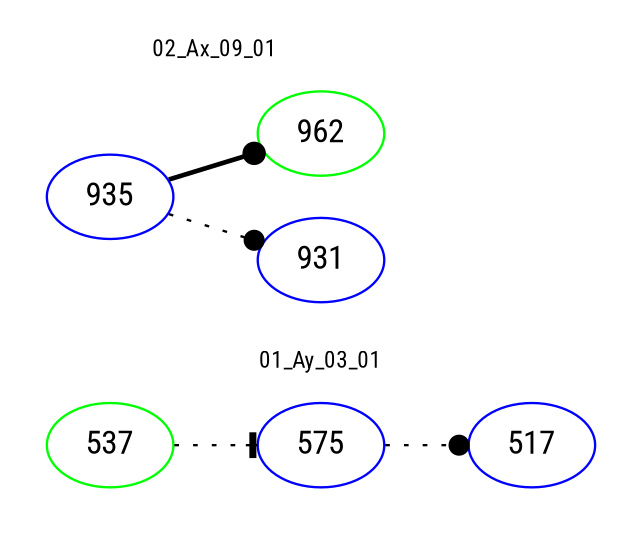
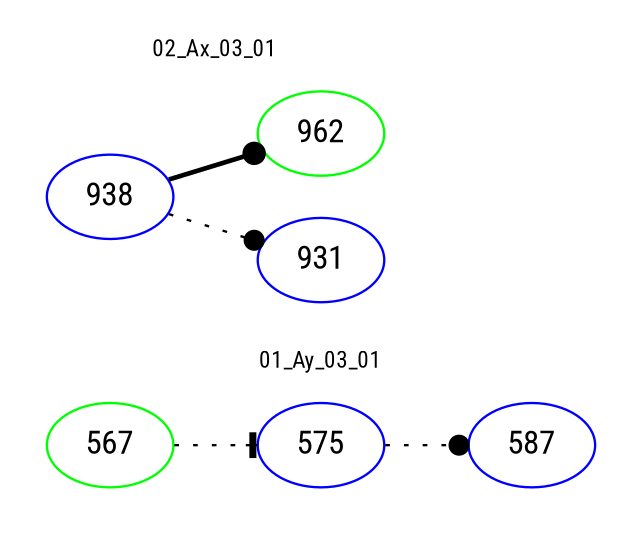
(216, 50) -> (216, 50)
(110, 197) -> (110, 197)
(110, 445) -> (110, 445)
(532, 445) -> (532, 445)
